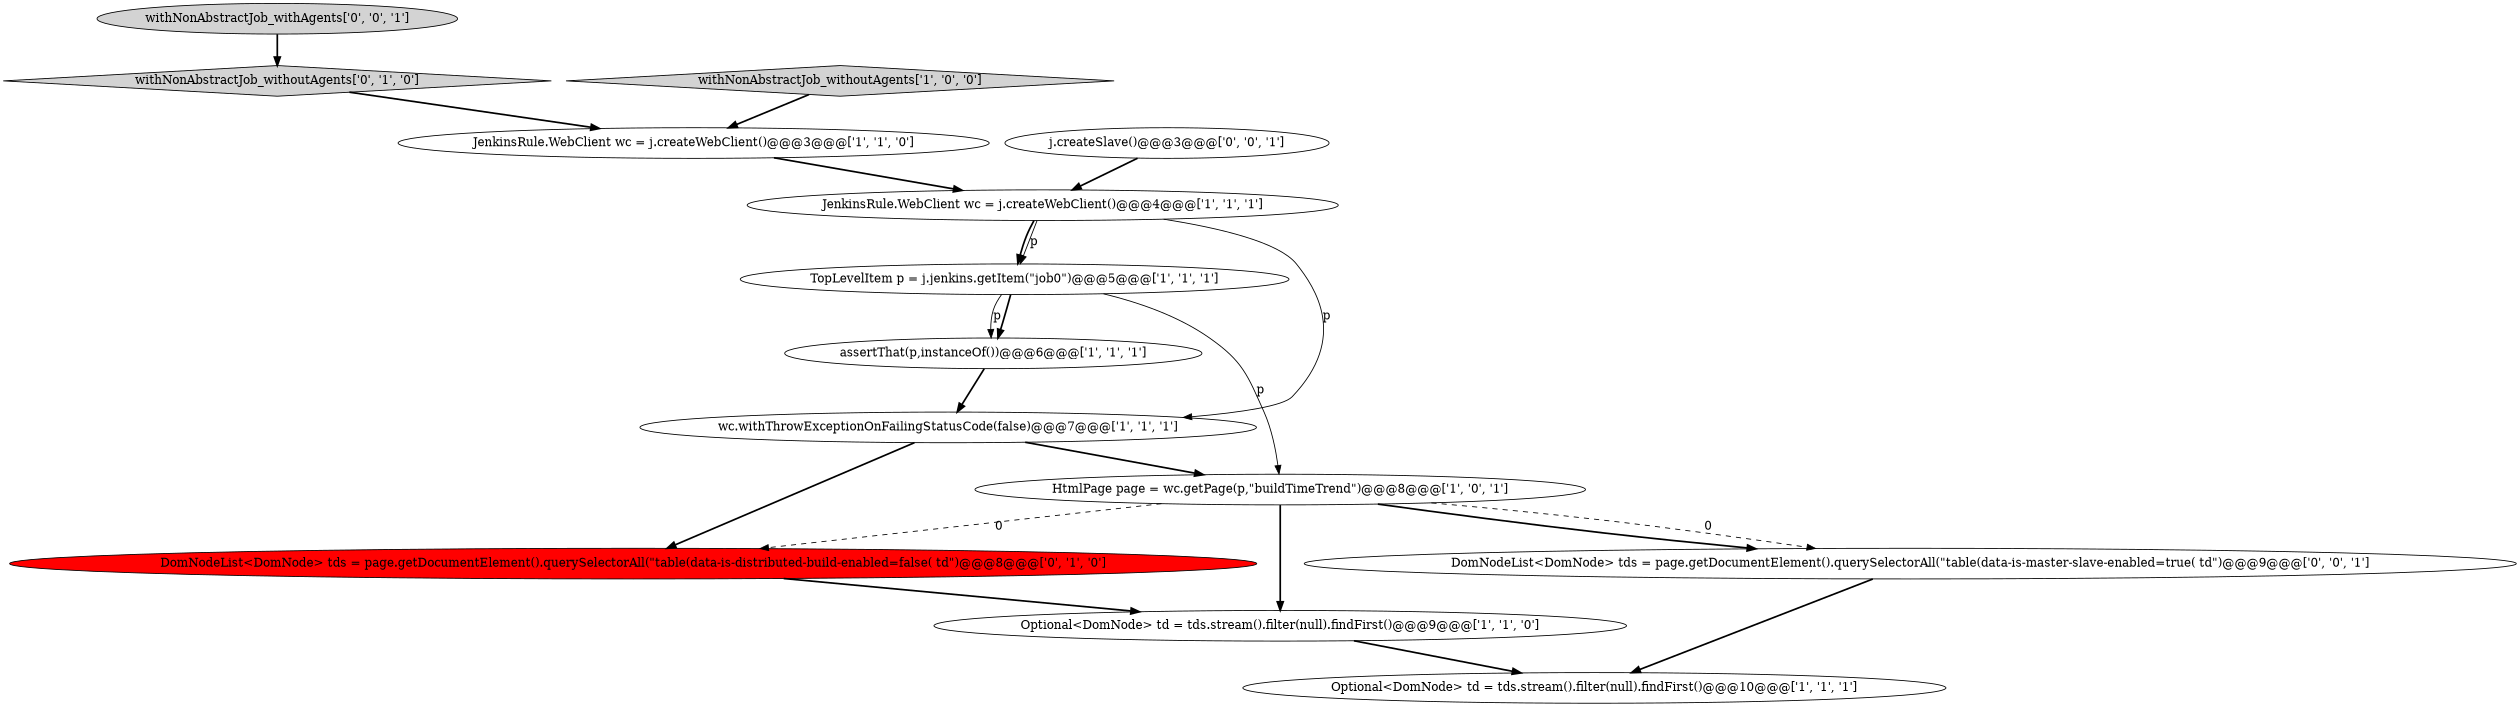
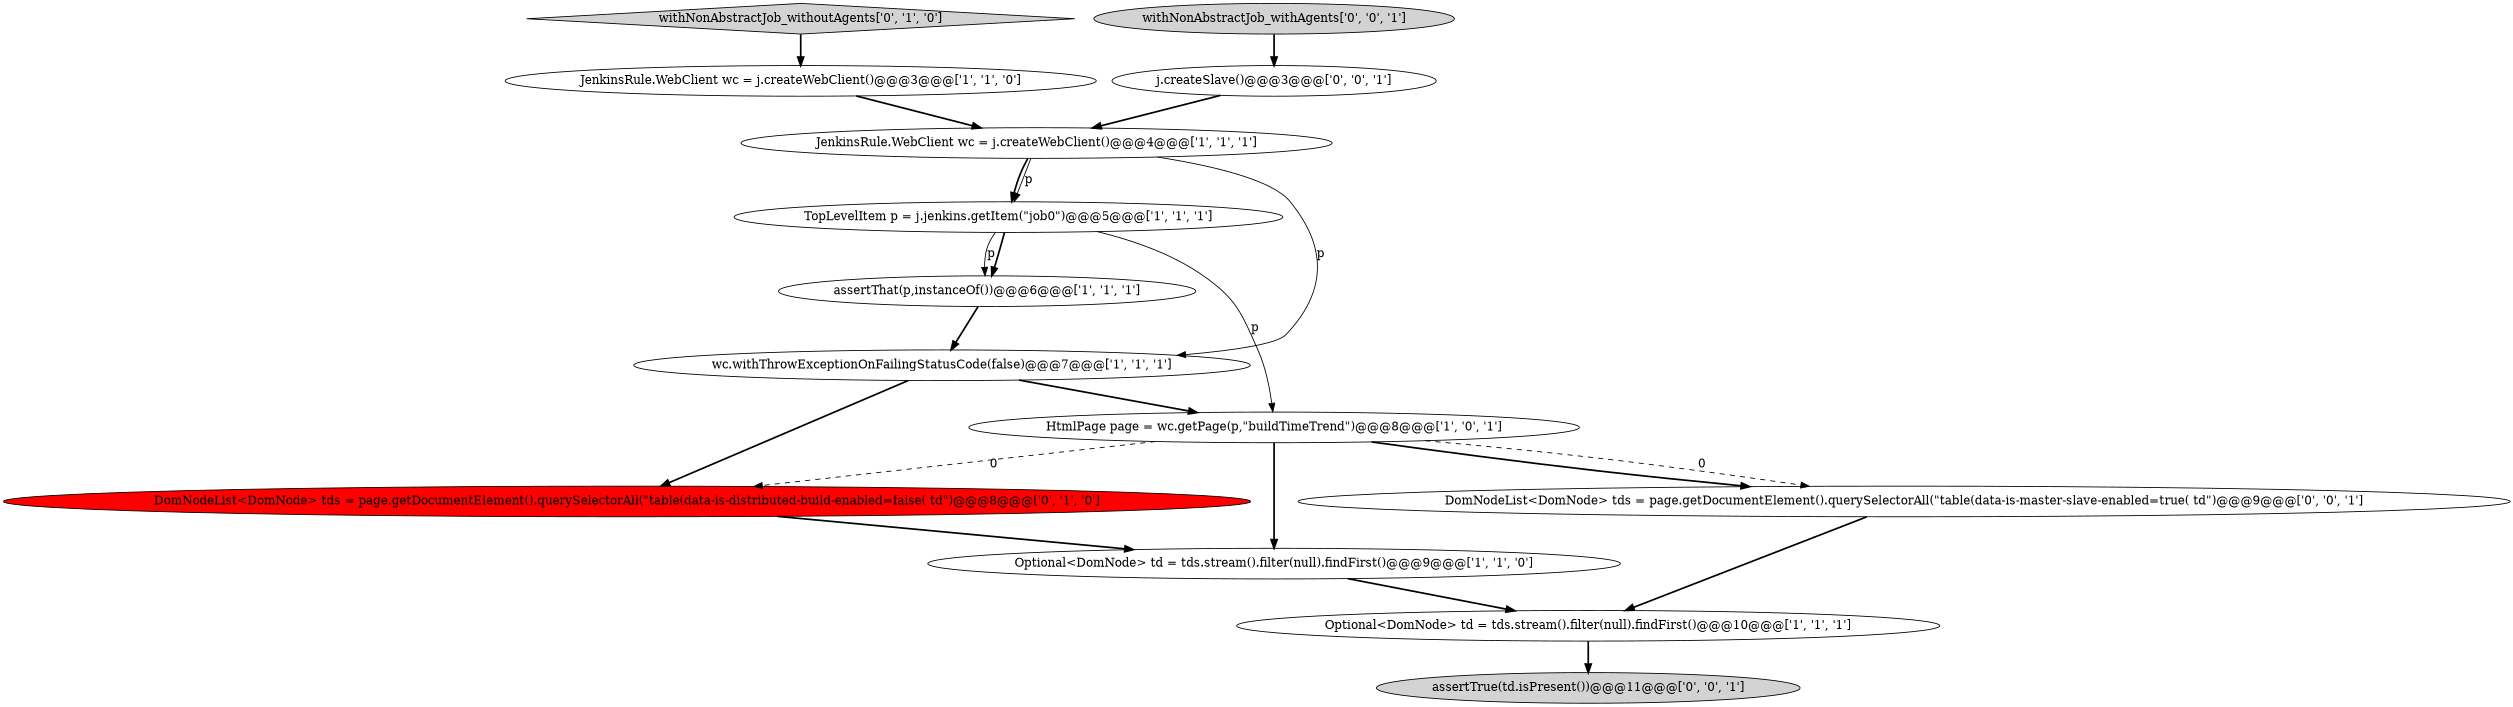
(277, 46) -> (1274, 46)
(840, 81) -> none
none -> (1588, 688)
